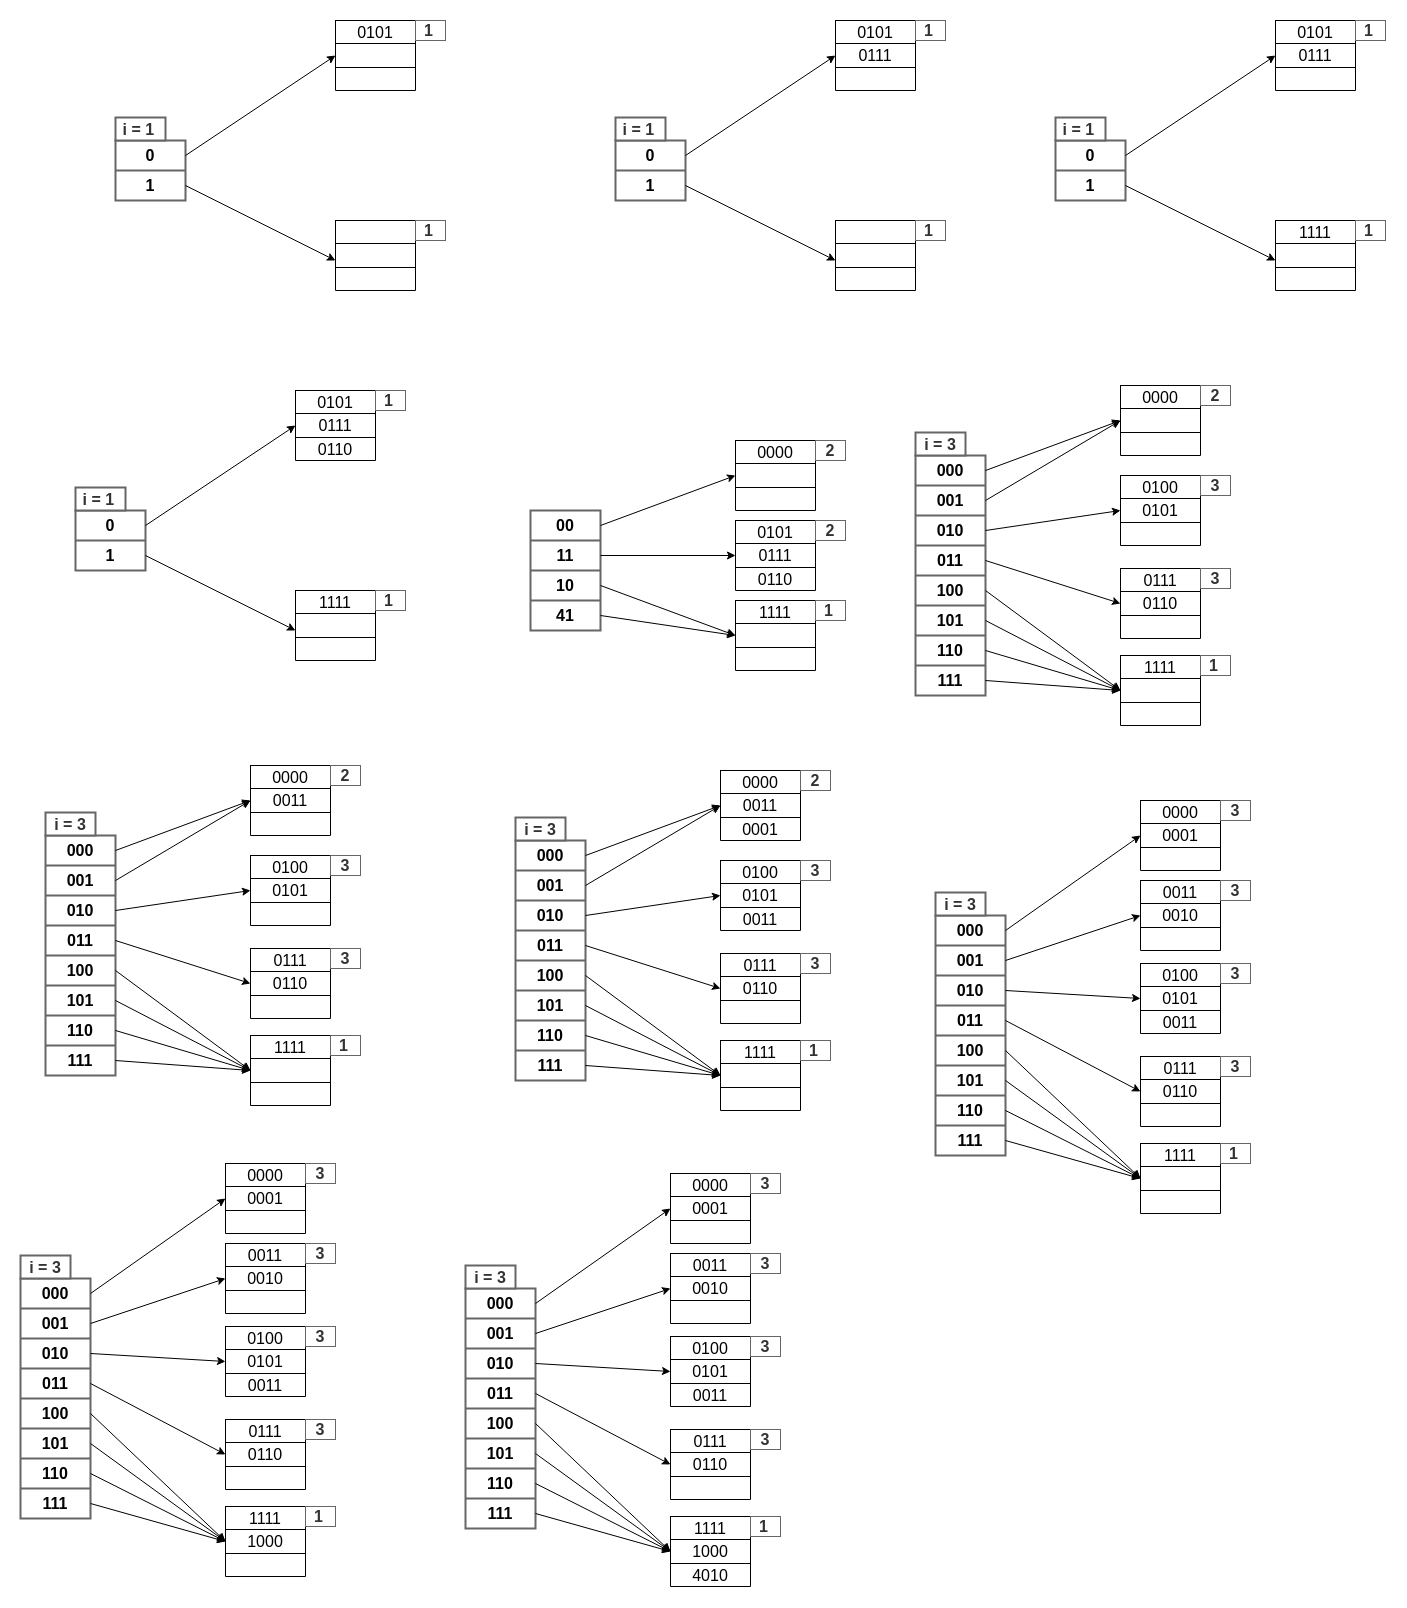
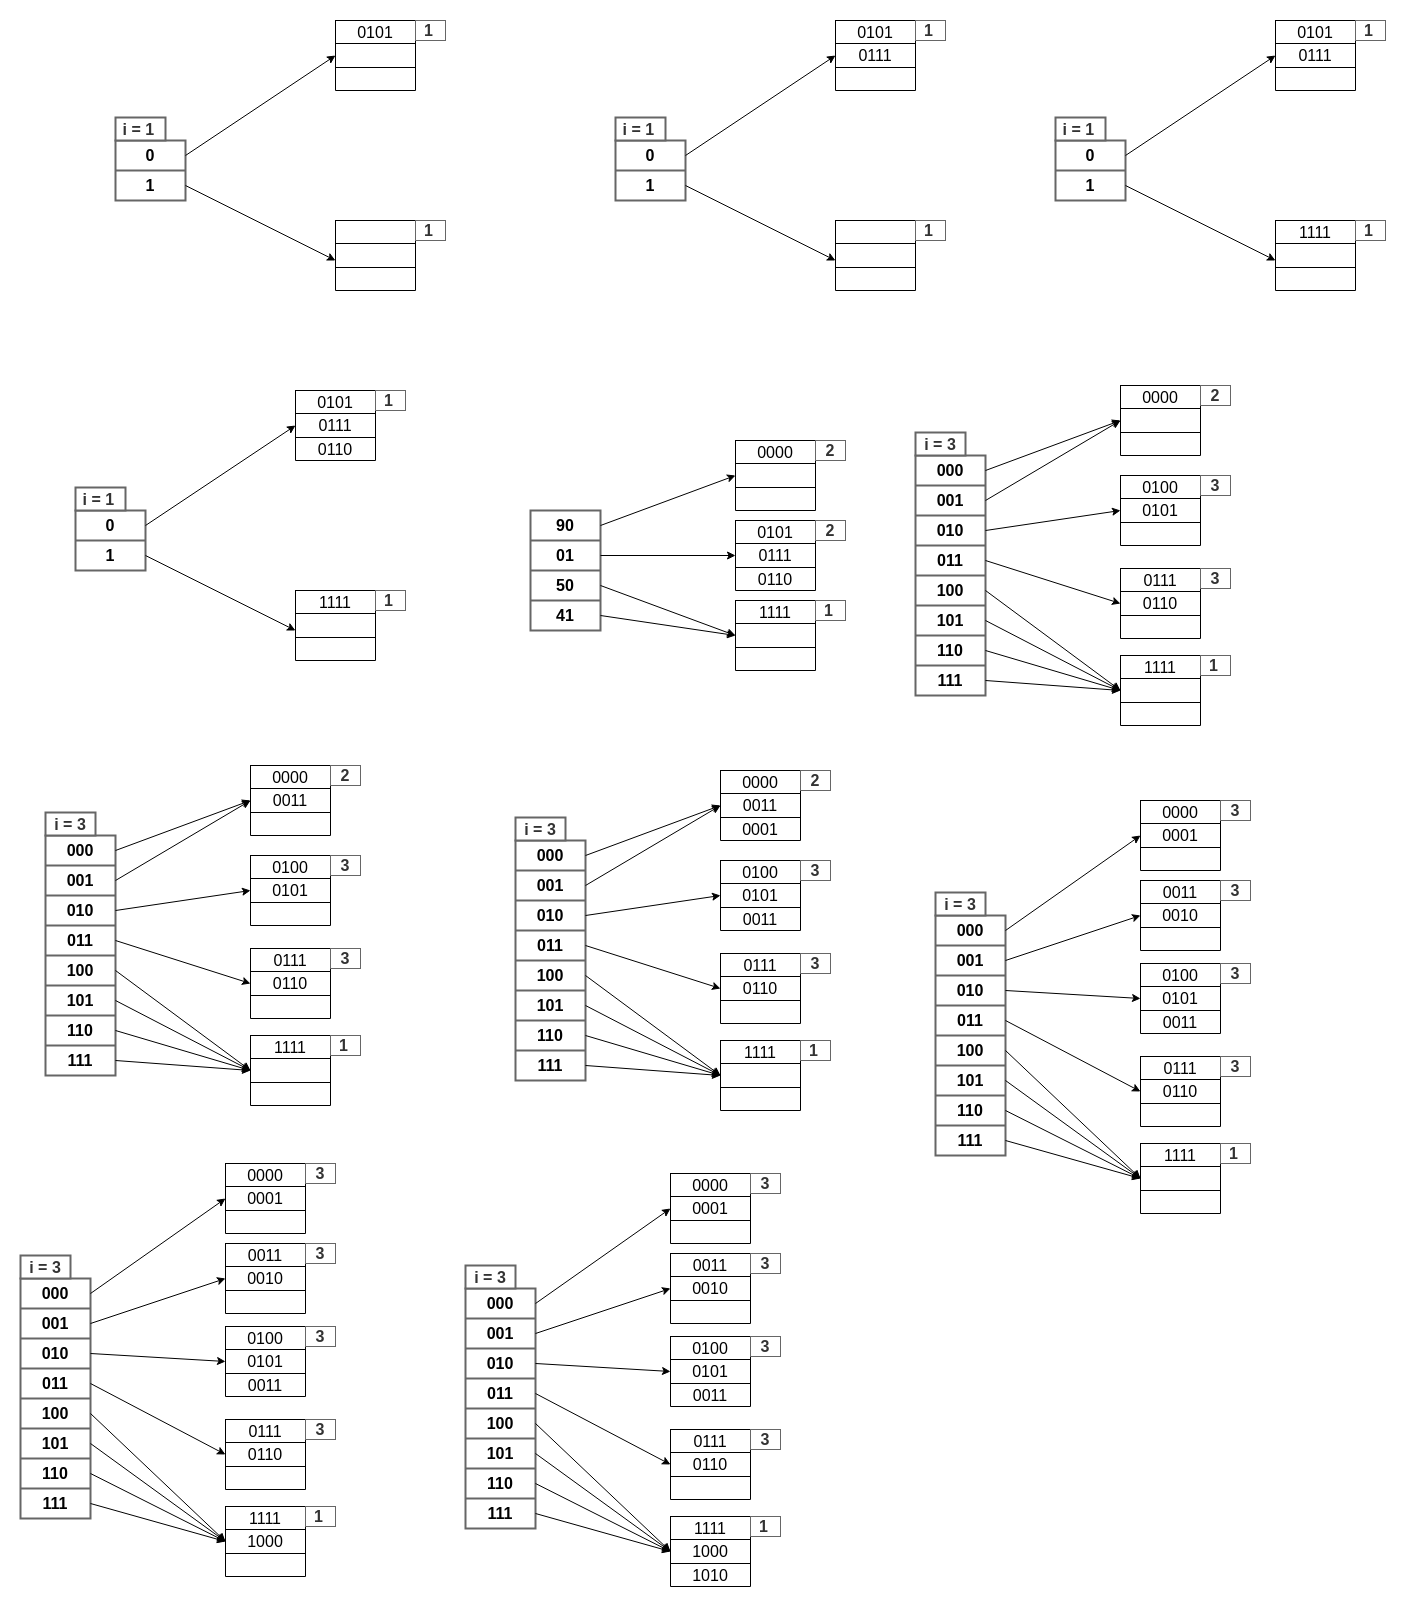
(566, 526) -> (566, 526)
(566, 556) -> (566, 556)
(566, 586) -> (566, 586)
(711, 1576) -> (711, 1576)
